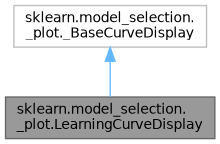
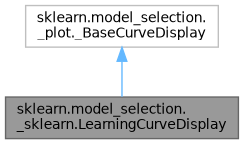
(110, 118) -> (122, 118)
